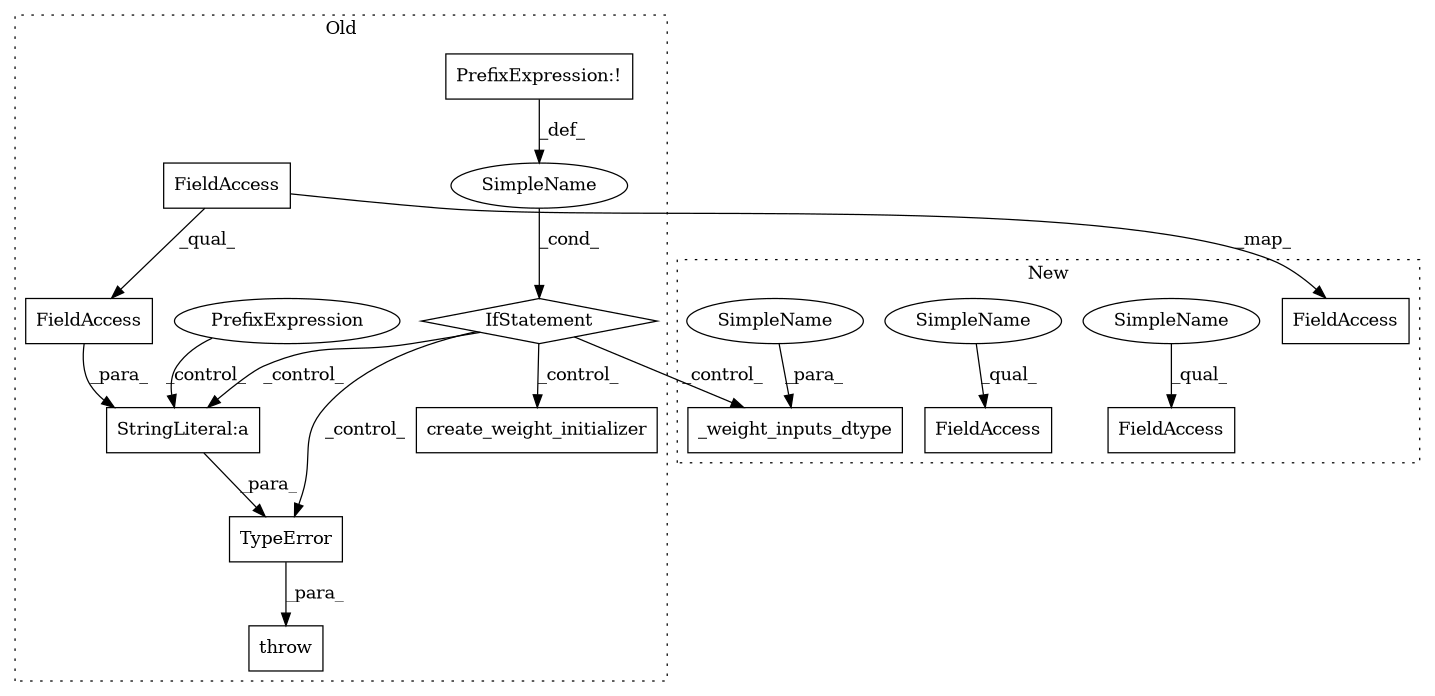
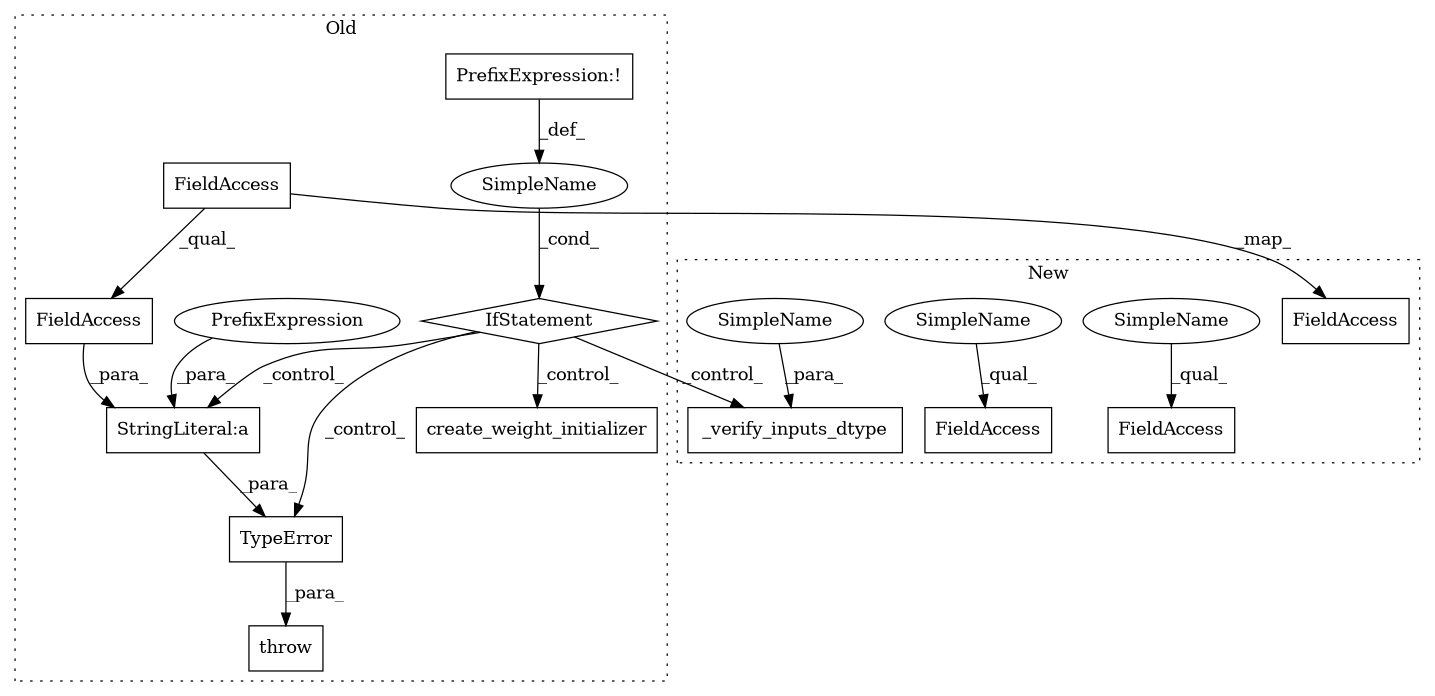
(206, 376) -> (206, 376)
(795, 430) -> (795, 430)
